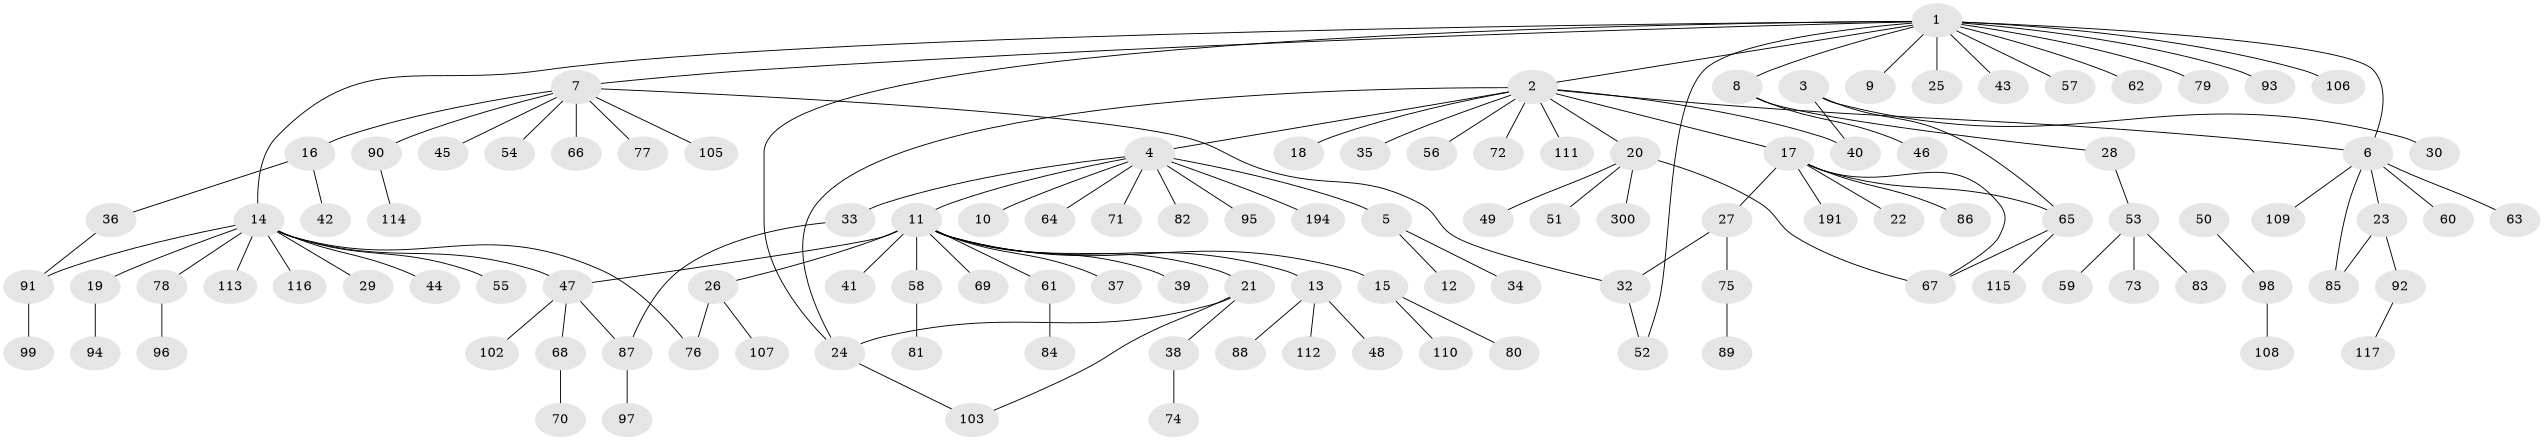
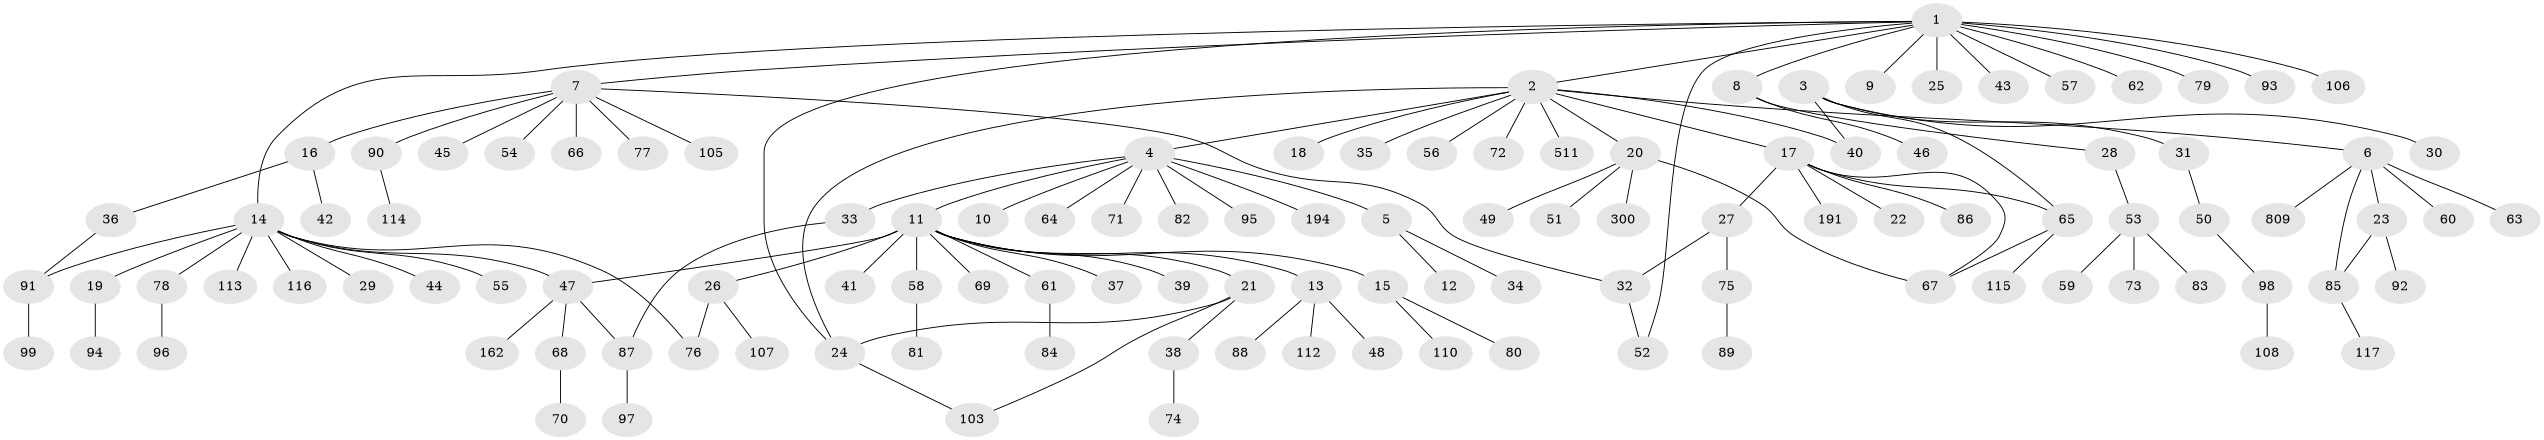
(2205, 37) -> none
(1567, 154) -> (1567, 154)
none -> (2184, 154)
(2278, 220) -> (2278, 220)
(2384, 320) -> (2351, 320)
(492, 353) -> (492, 353)
